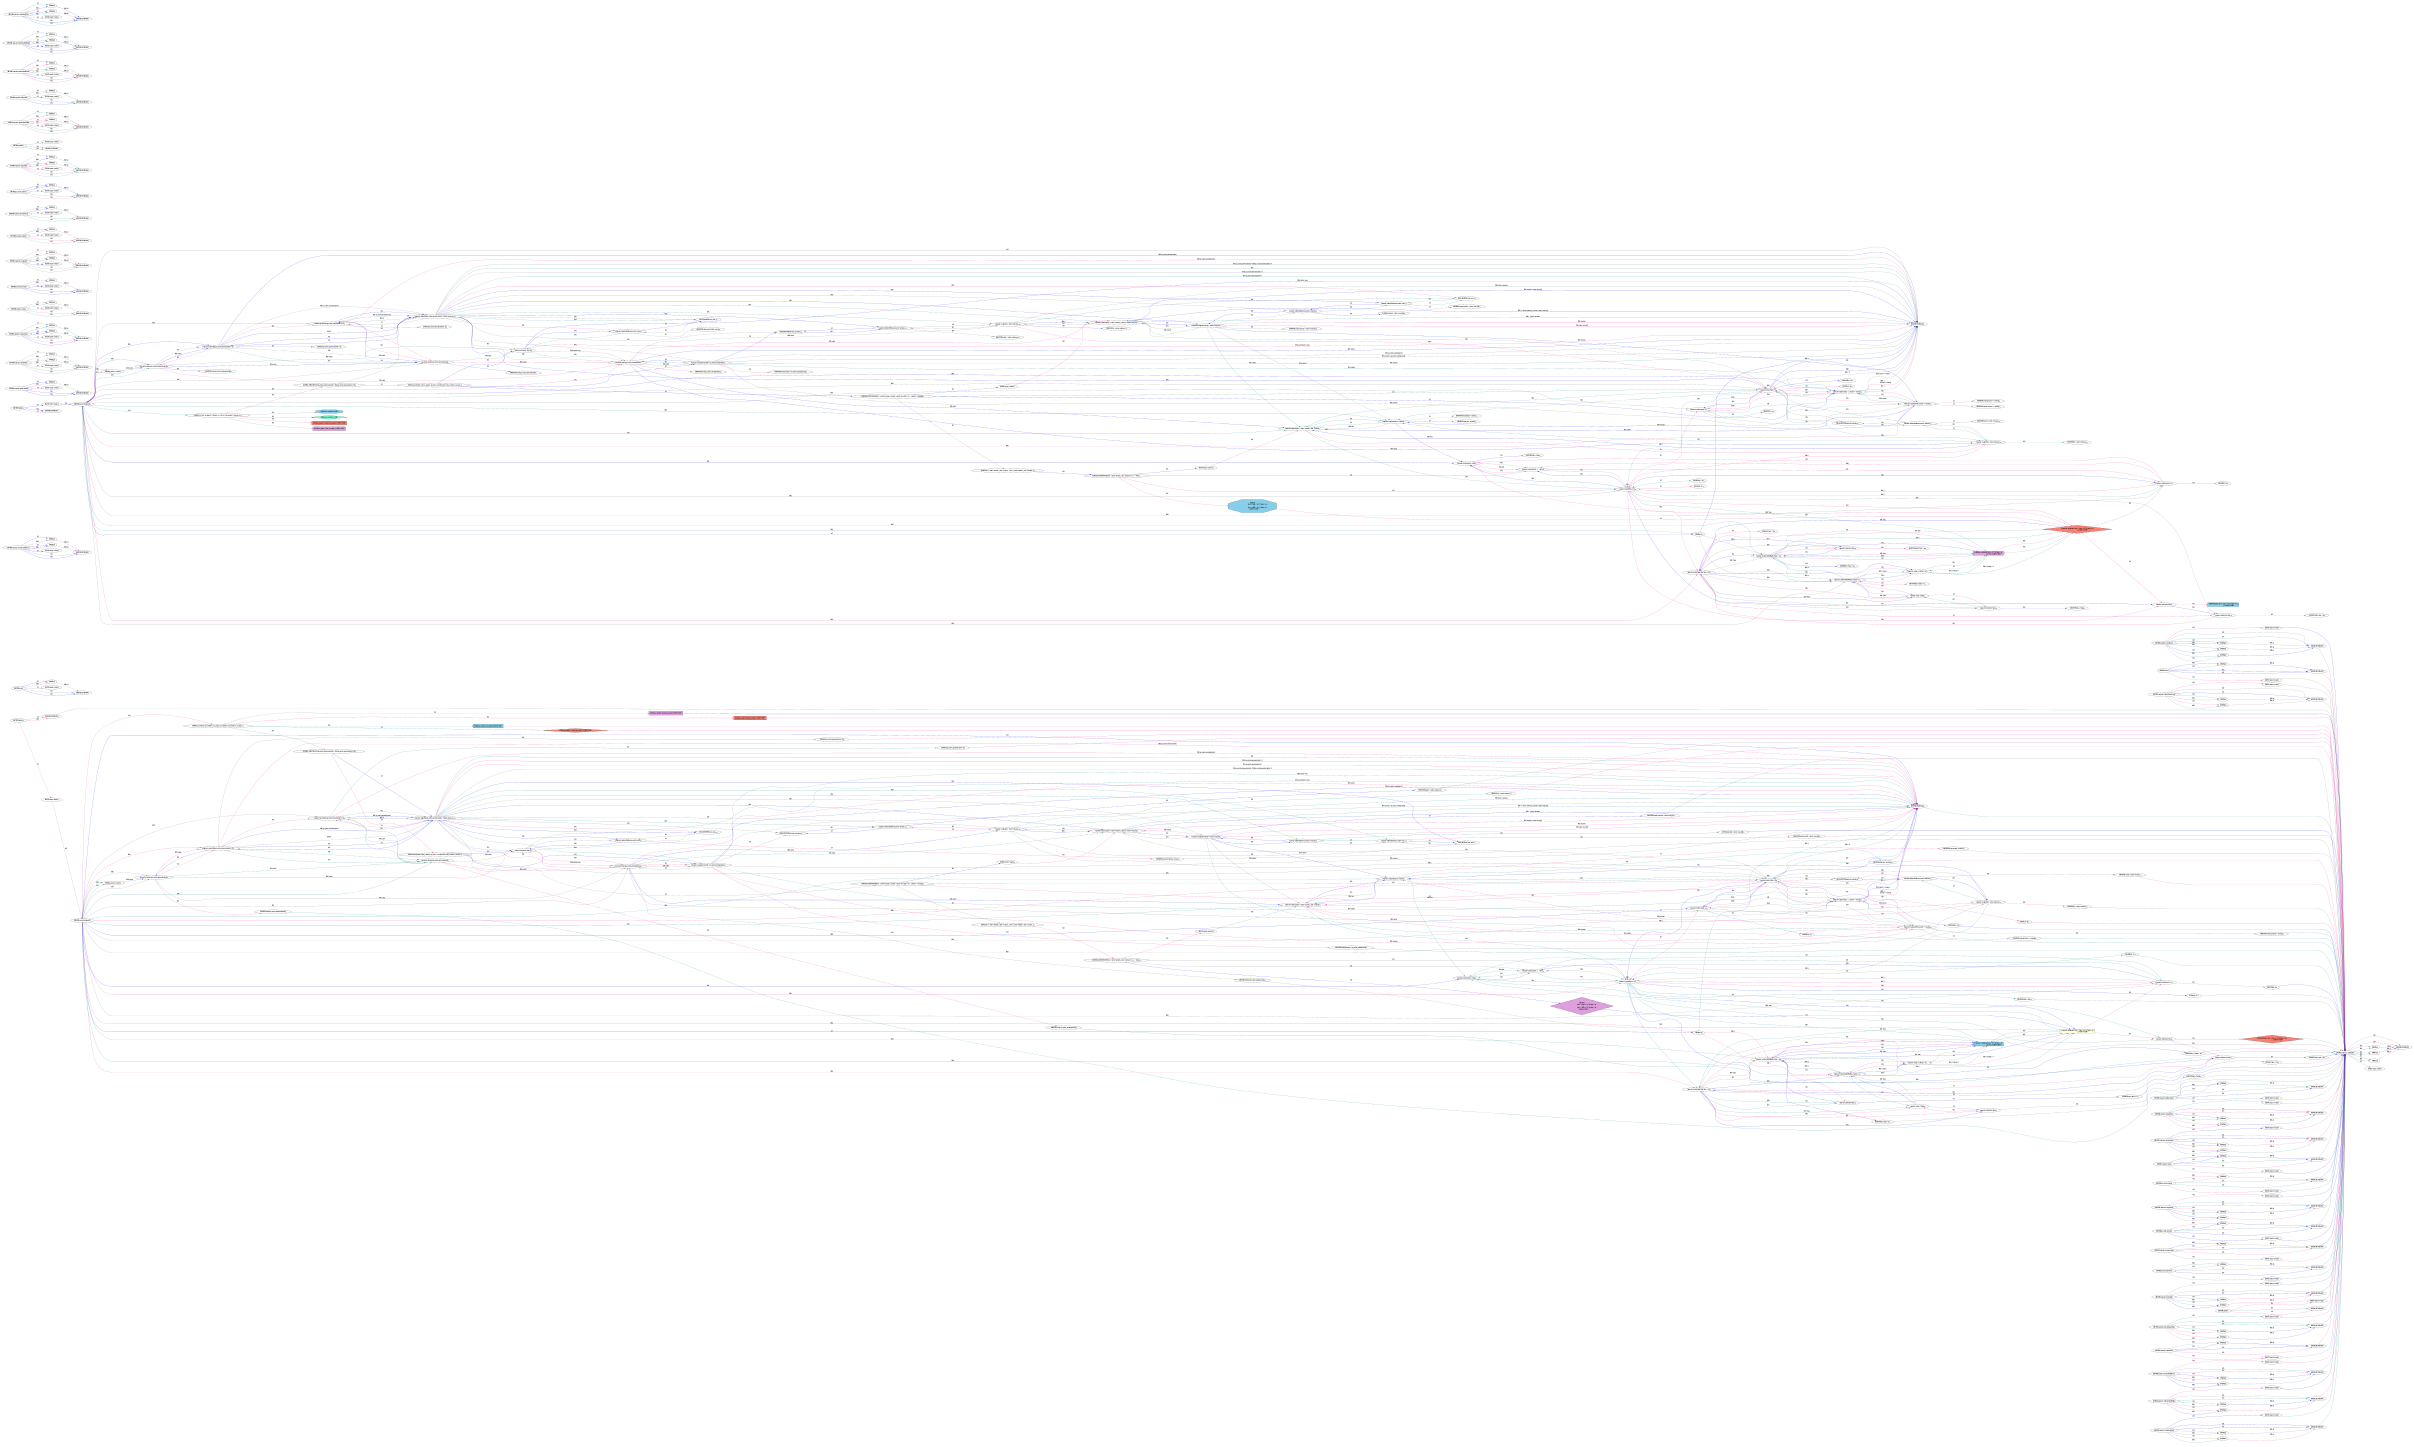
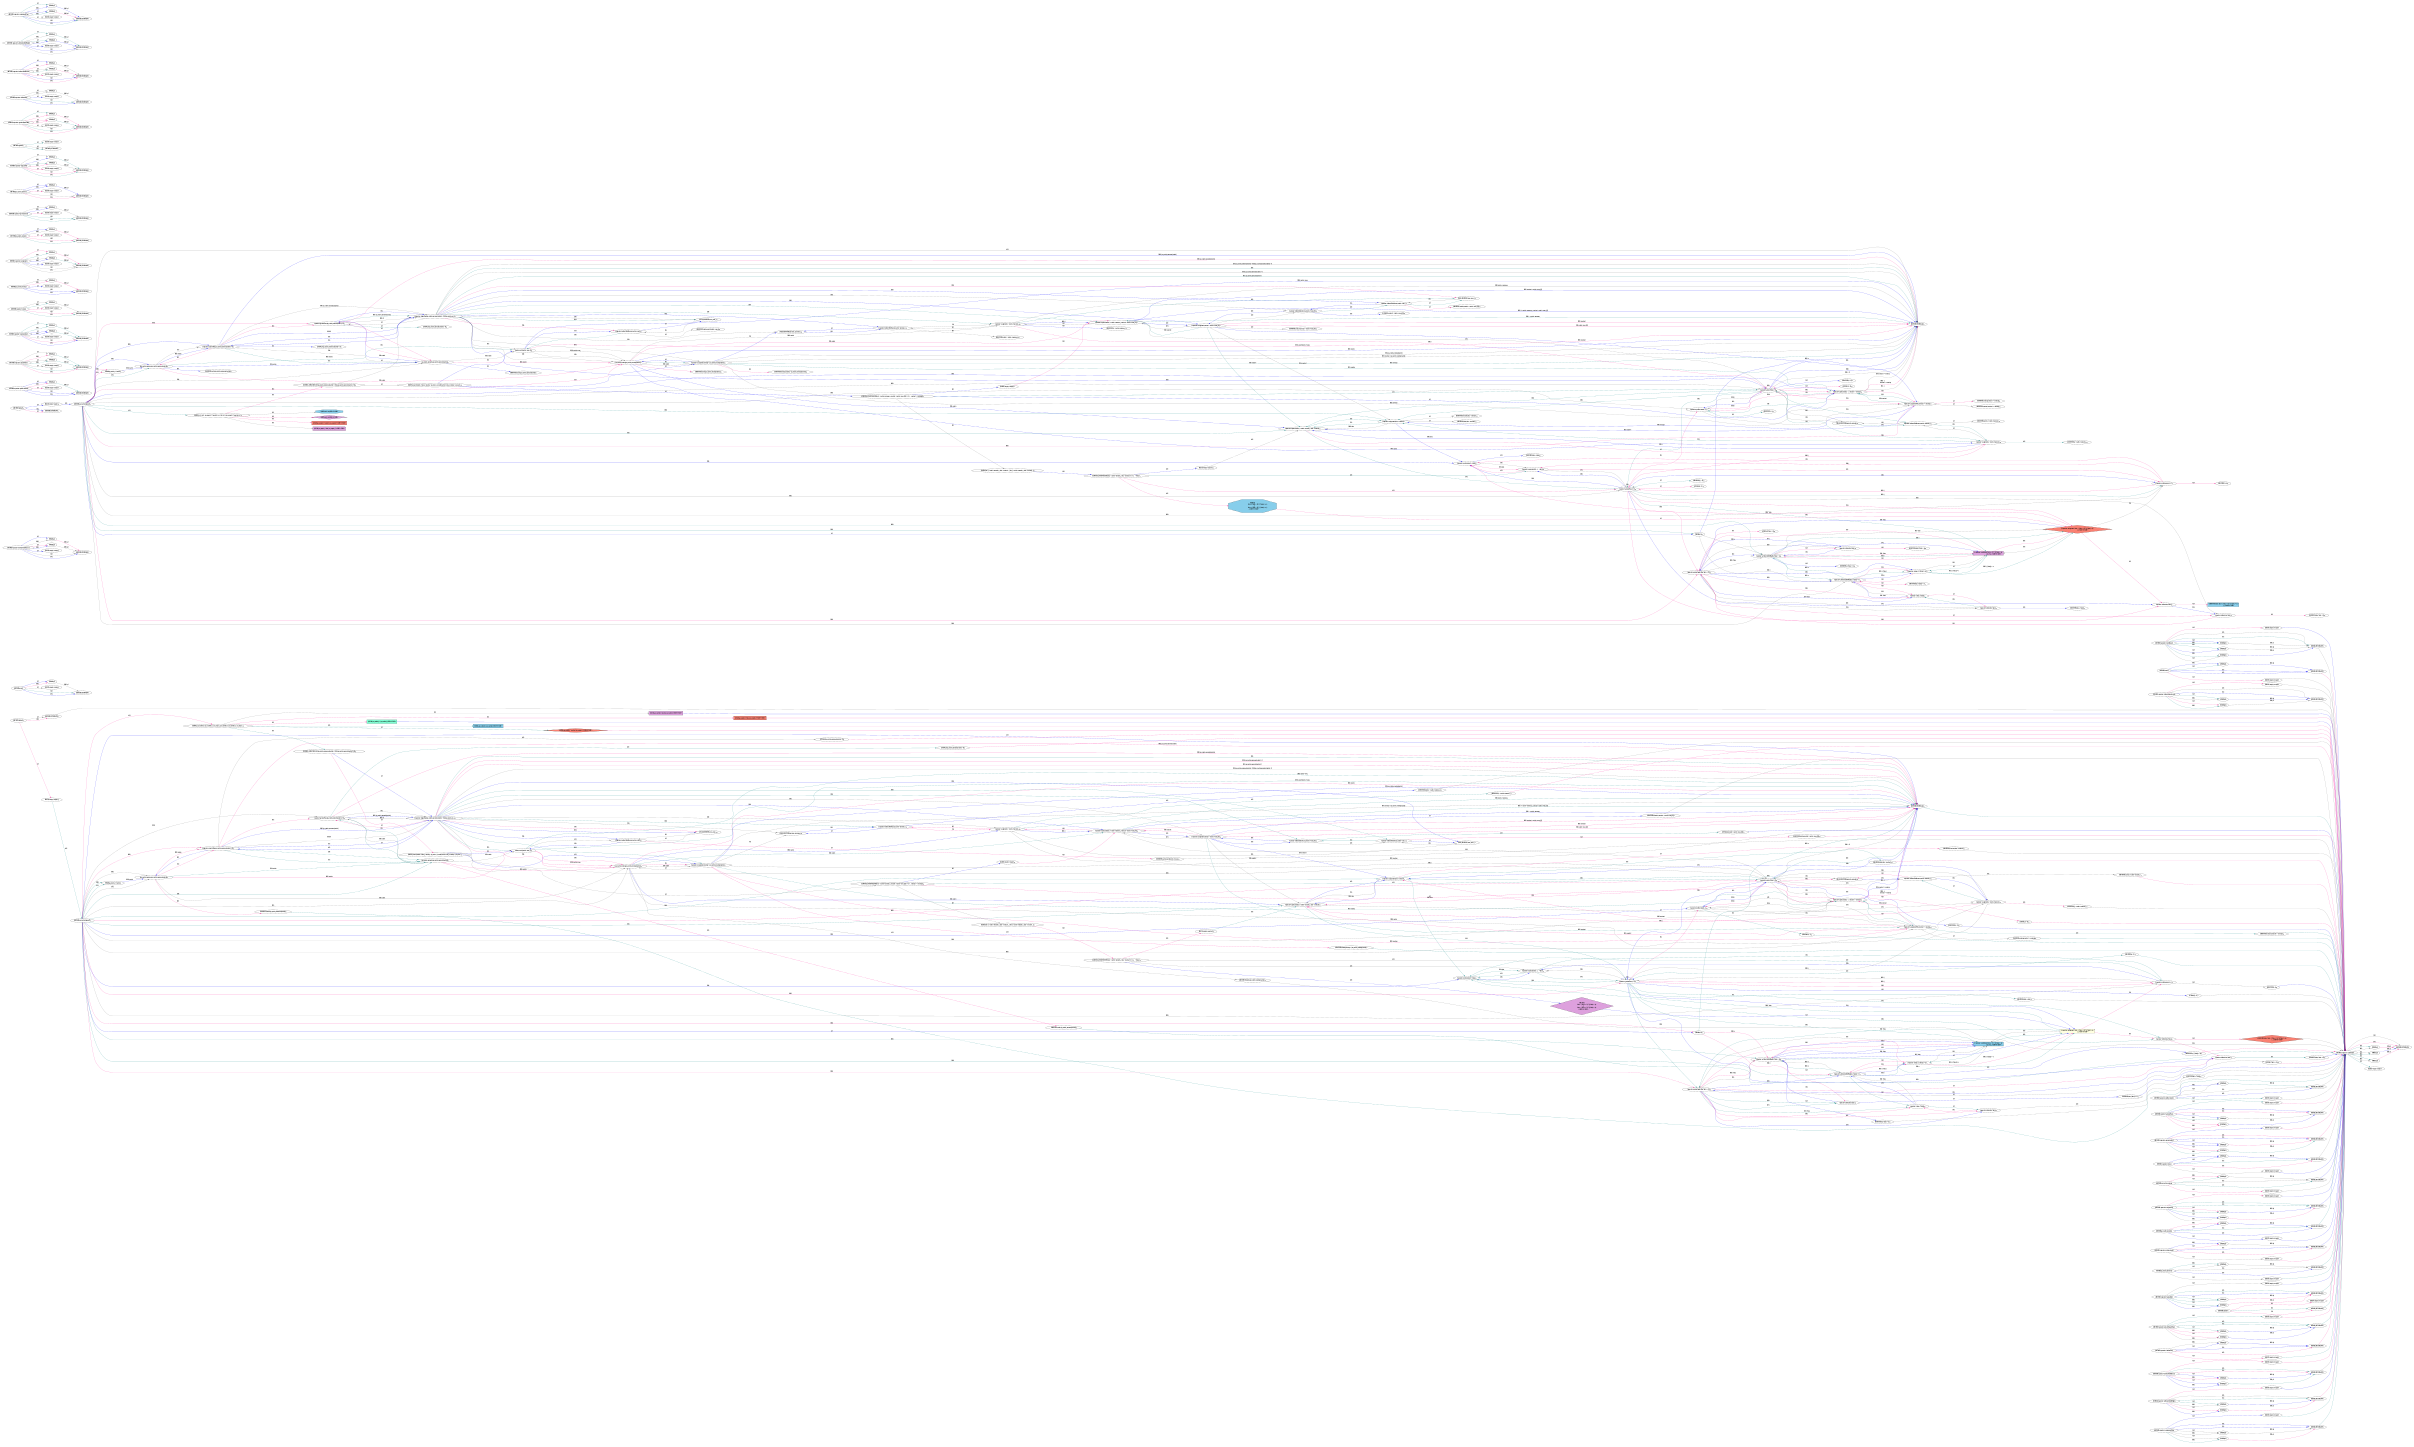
(329, 417) -> (329, 417)
none -> (382, 722)
